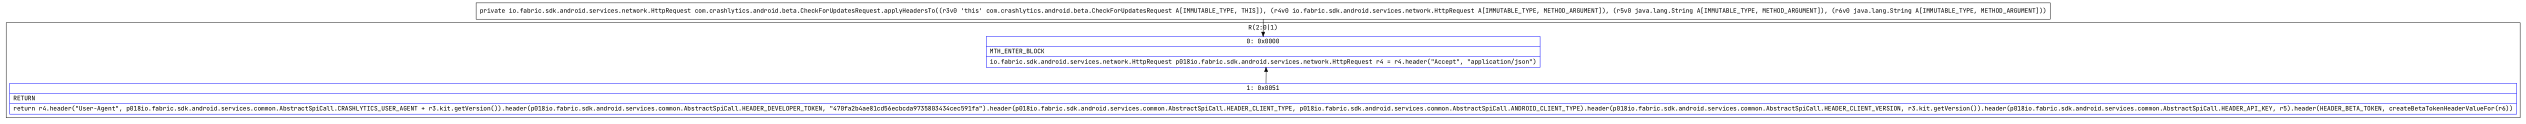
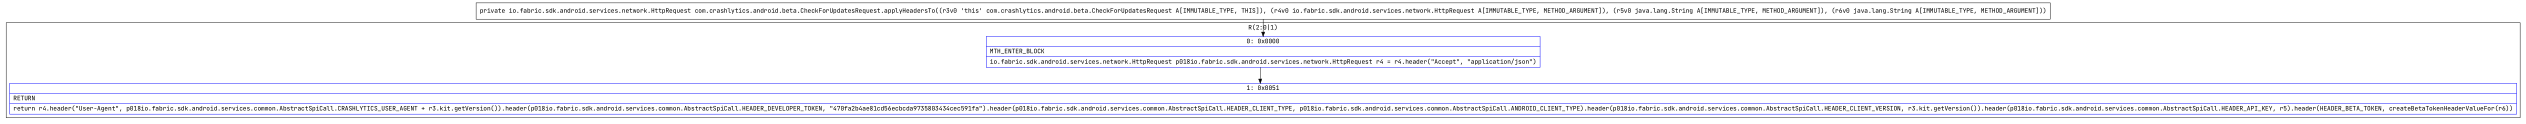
(1266, 78) -> (1260, 73)
